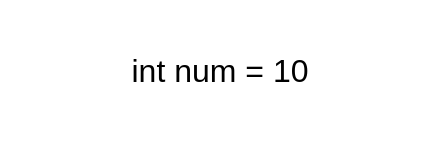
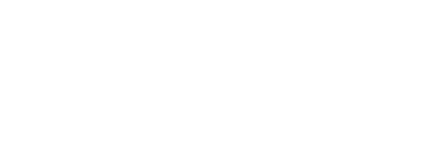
(221, 71) -> none
